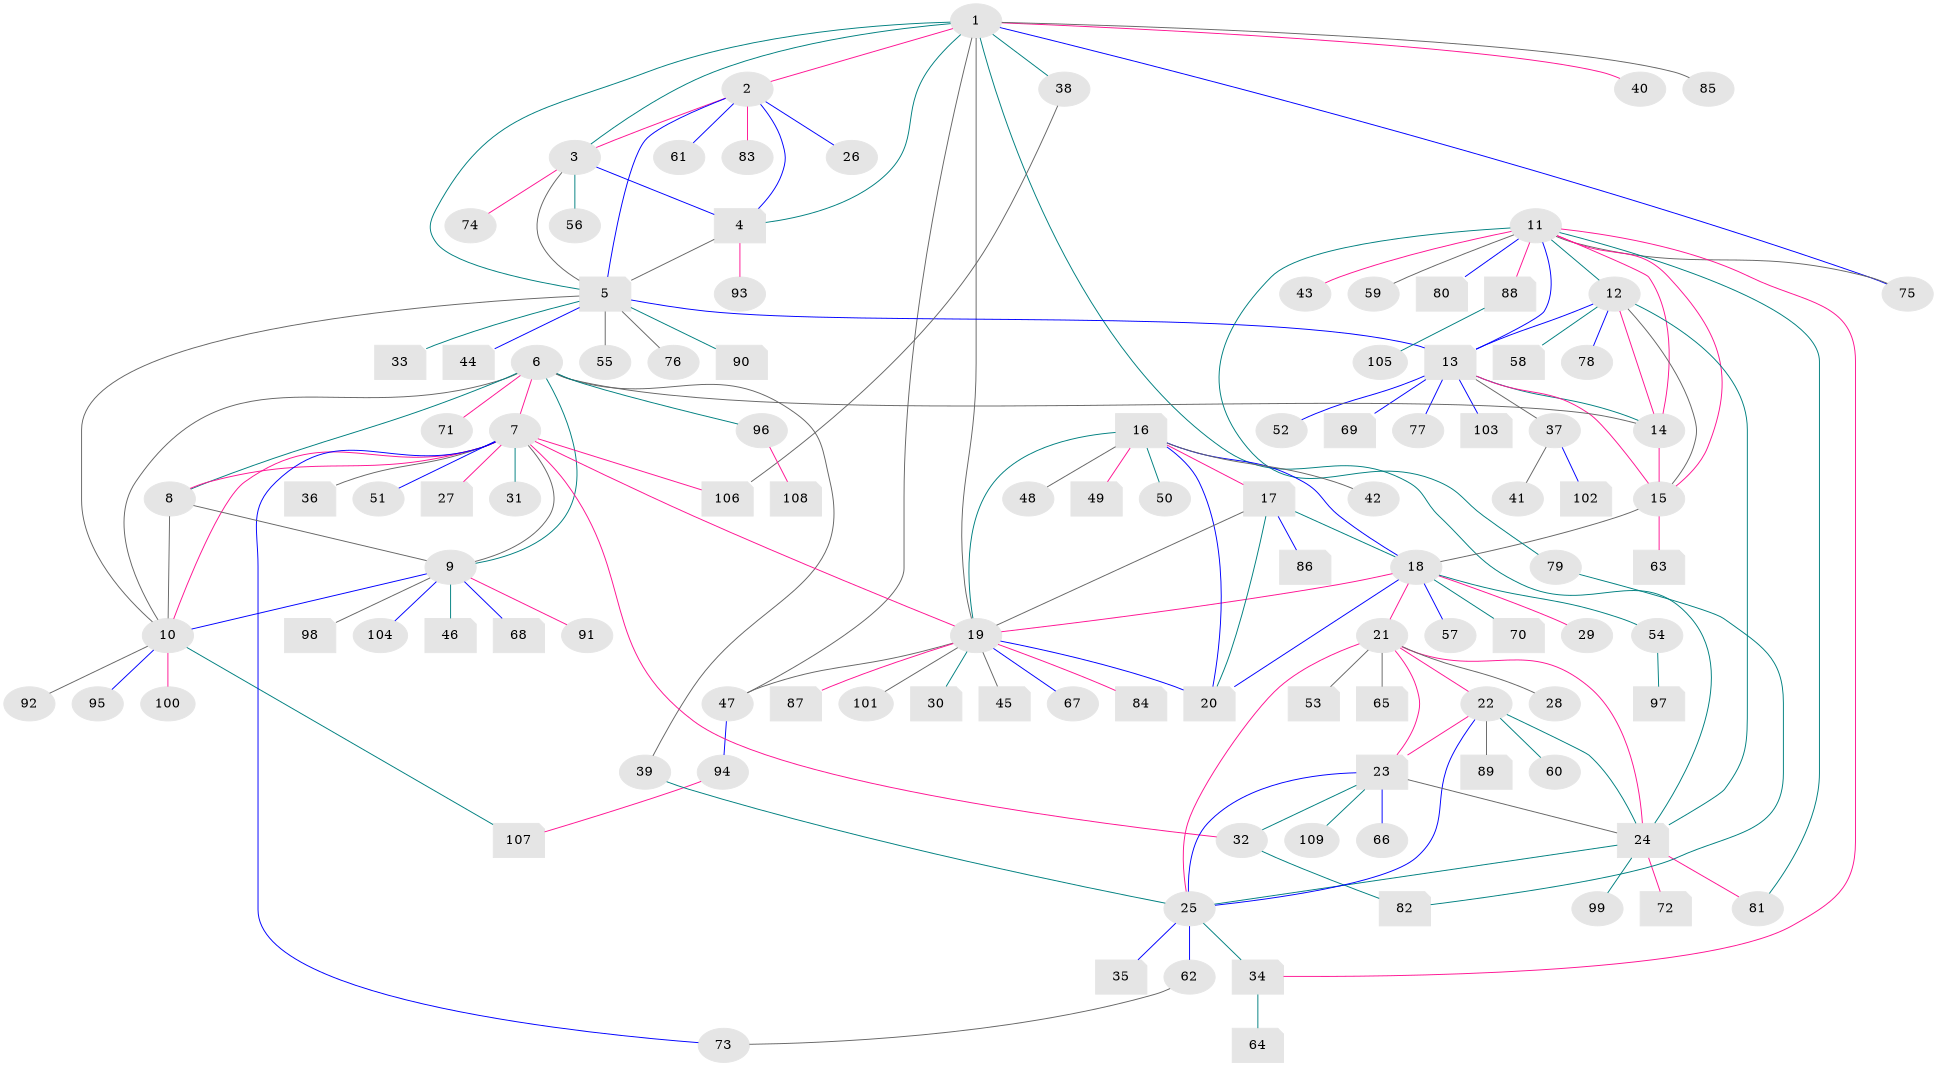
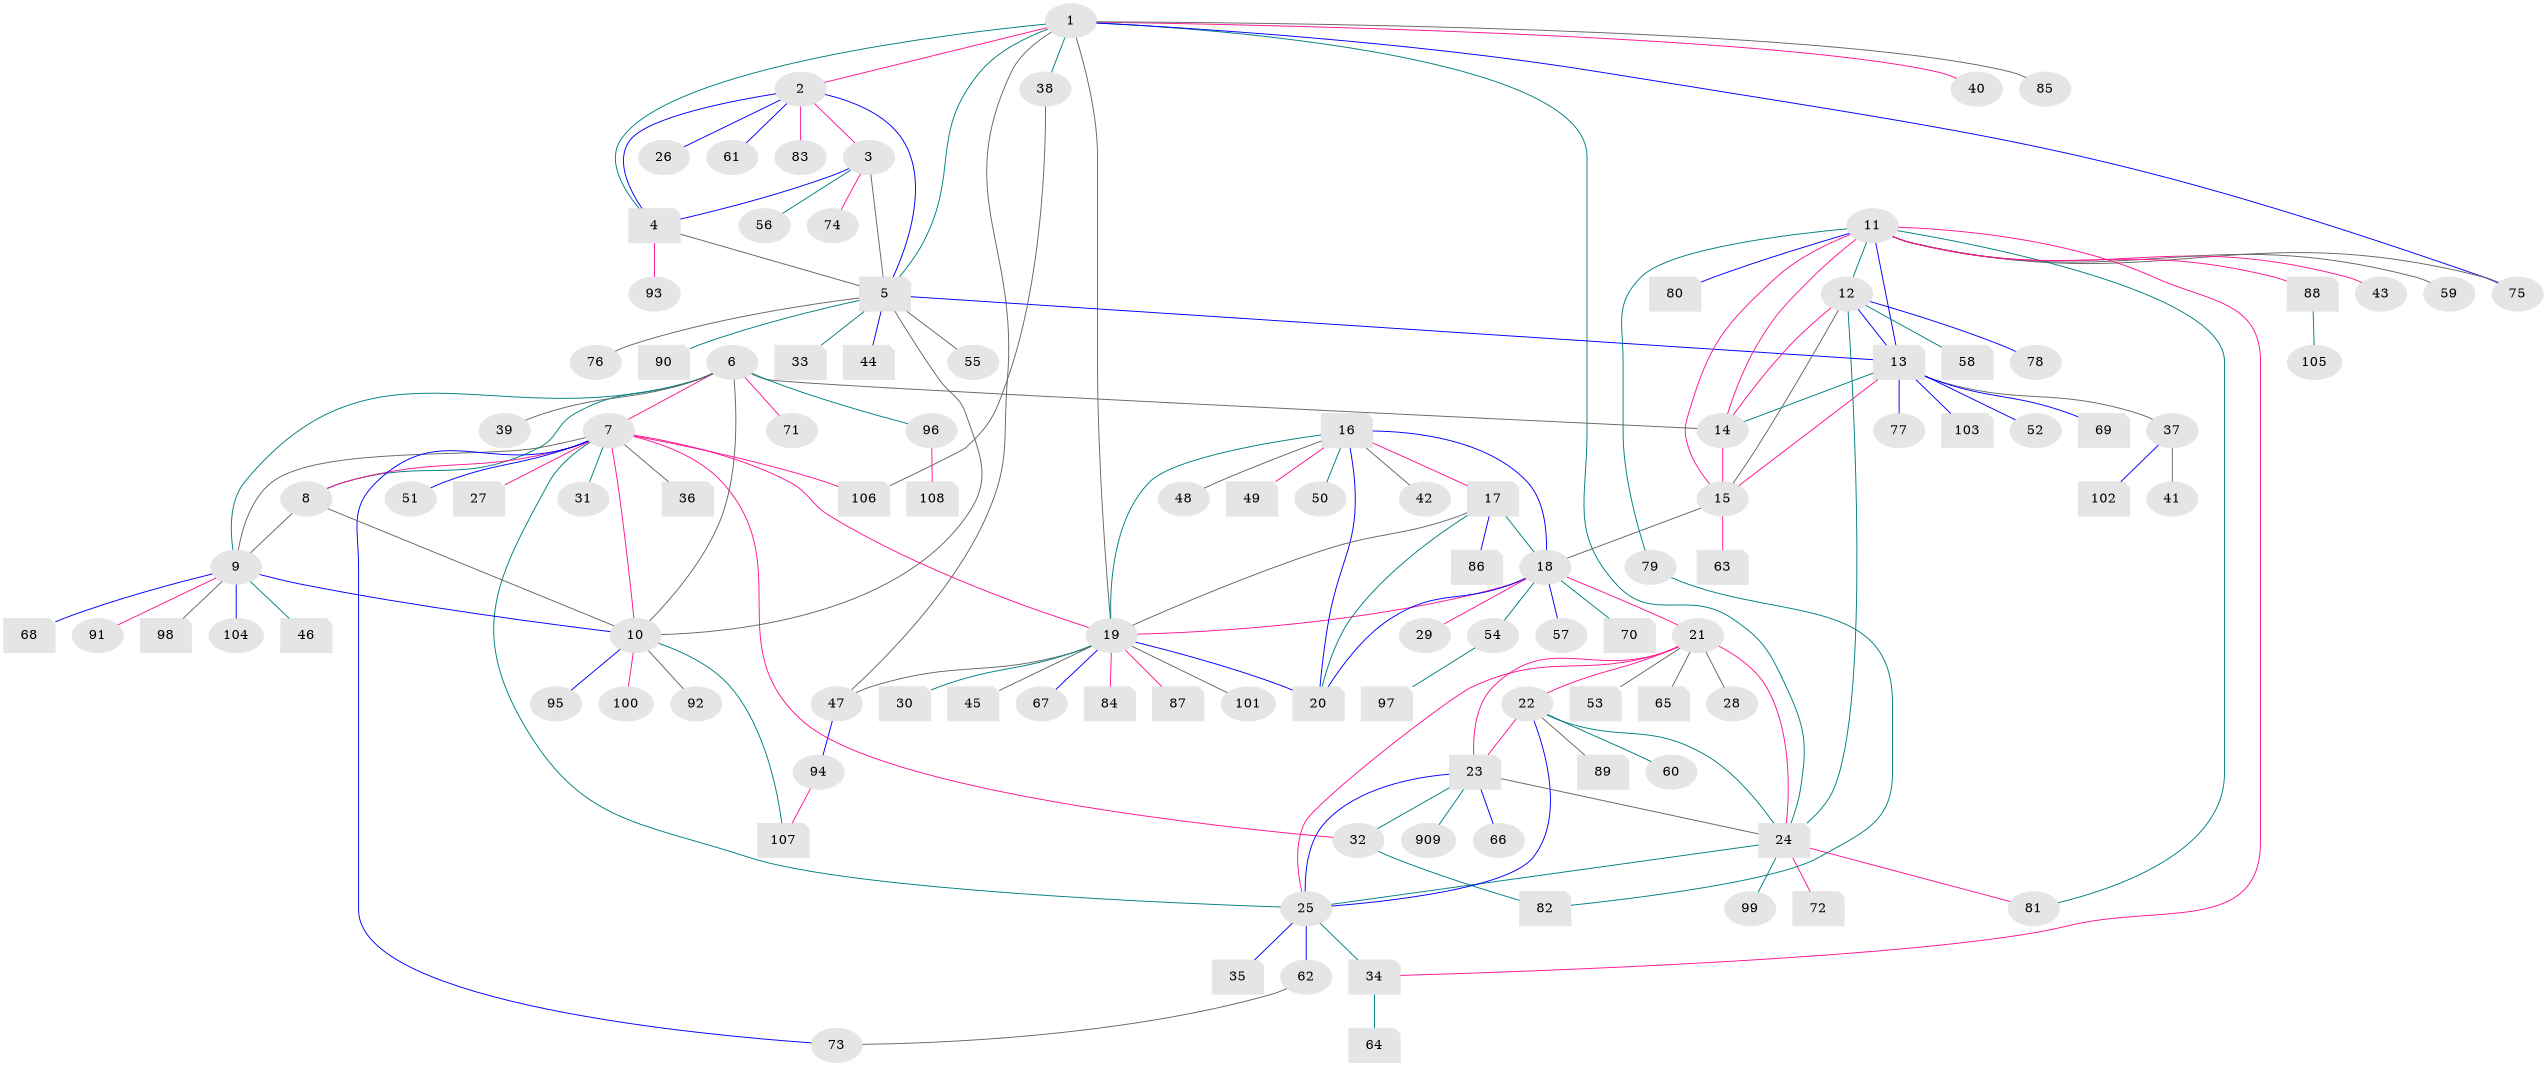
(761, 57) -> none
(1312, 840) -> (1429, 840)
(914, 849) -> (723, 850)
